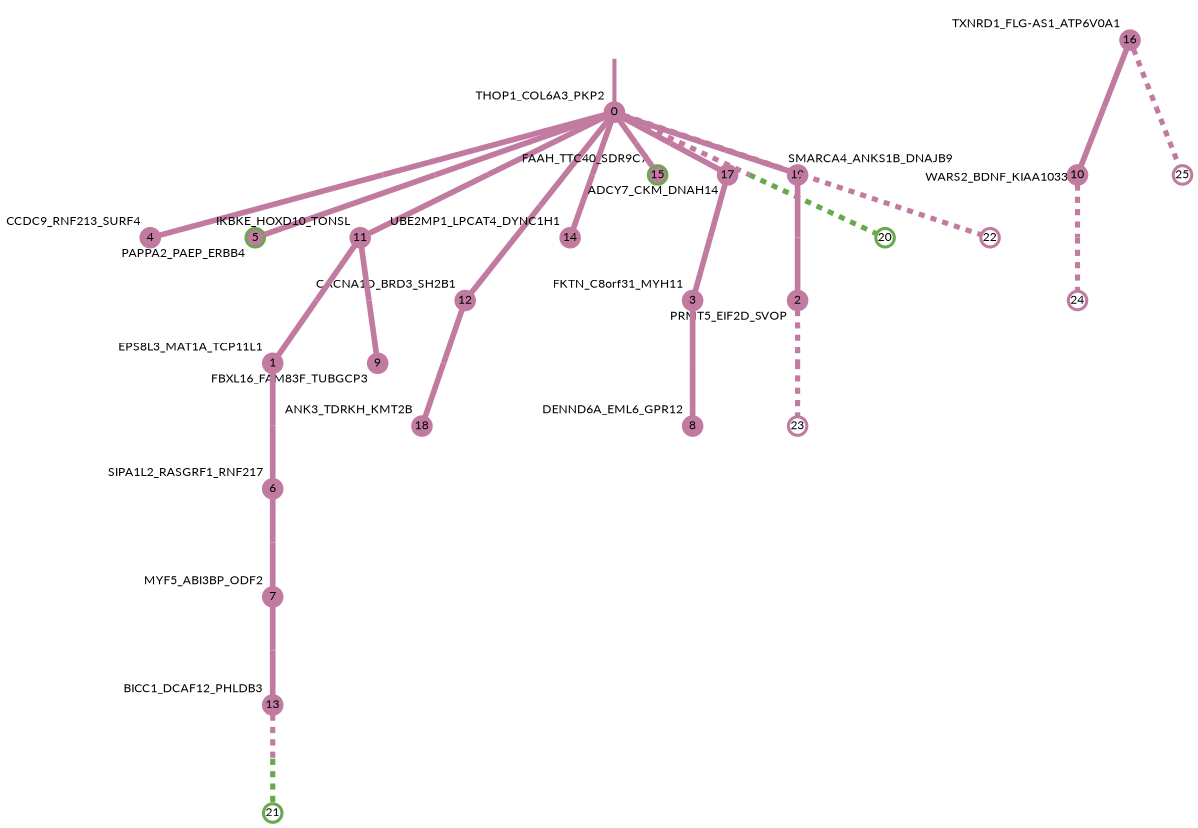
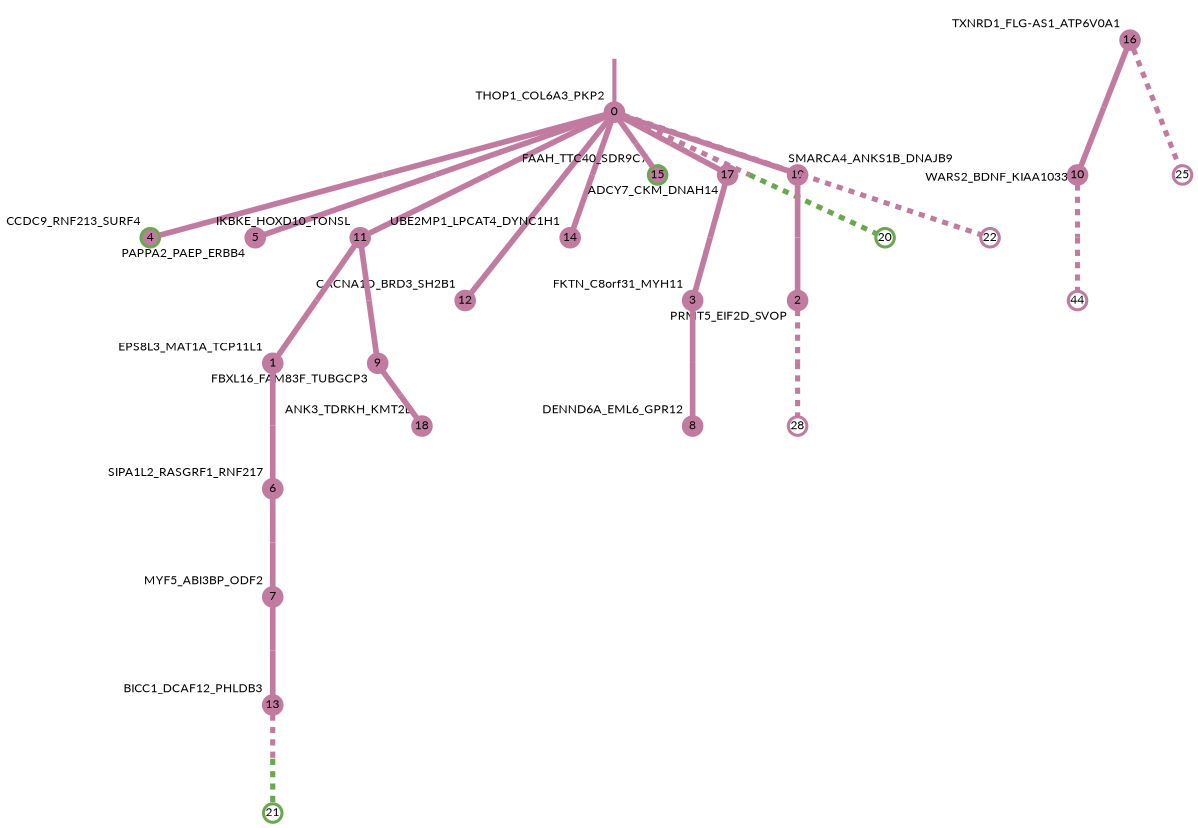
(150, 238) -> (150, 238)
(255, 238) -> (255, 238)
(1078, 301) -> (1078, 301)
(444, 363) -> (400, 395)
(798, 426) -> (798, 426)
